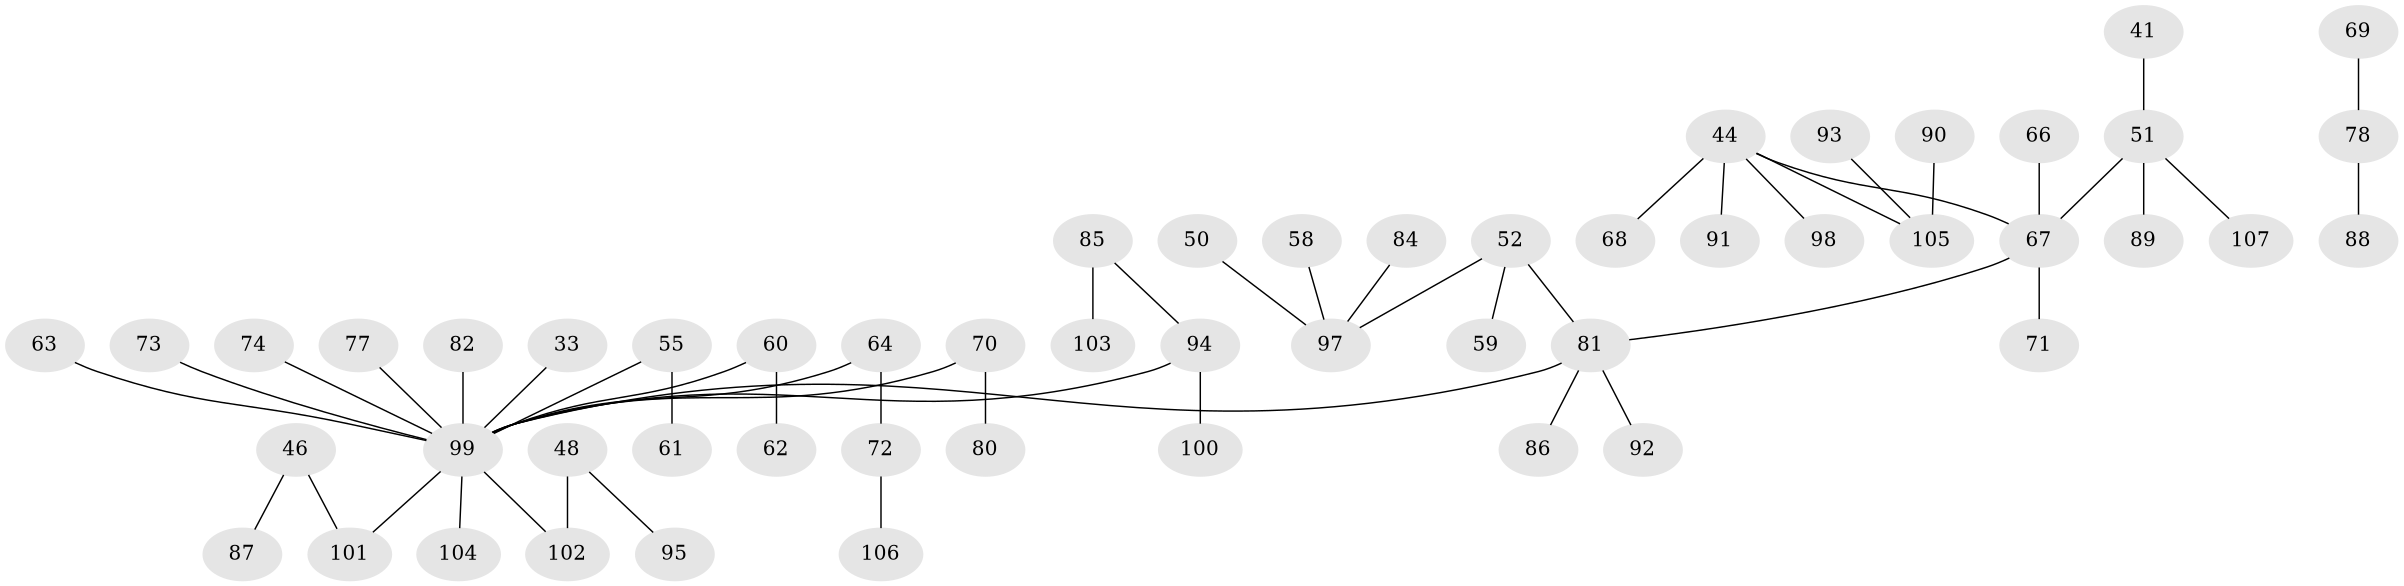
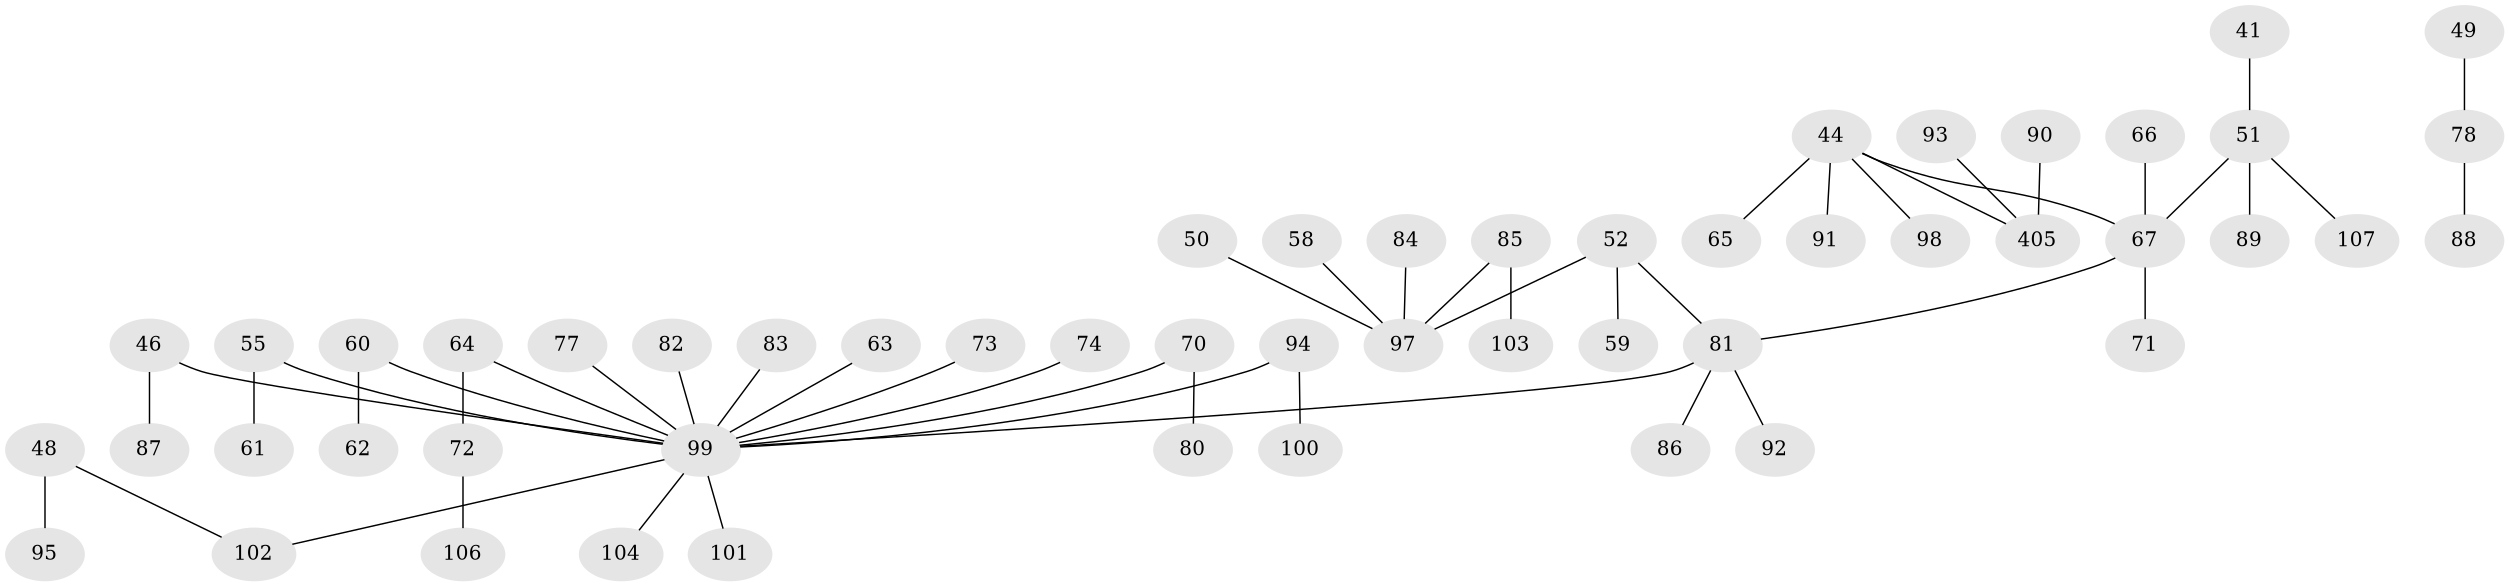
(2359, 32) -> (2464, 32)
(1615, 241) -> (1721, 241)
(1932, 241) -> (2038, 241)
(1147, 293) -> (1457, 293)
(567, 345) -> (776, 345)
(323, 502) -> (384, 403)
